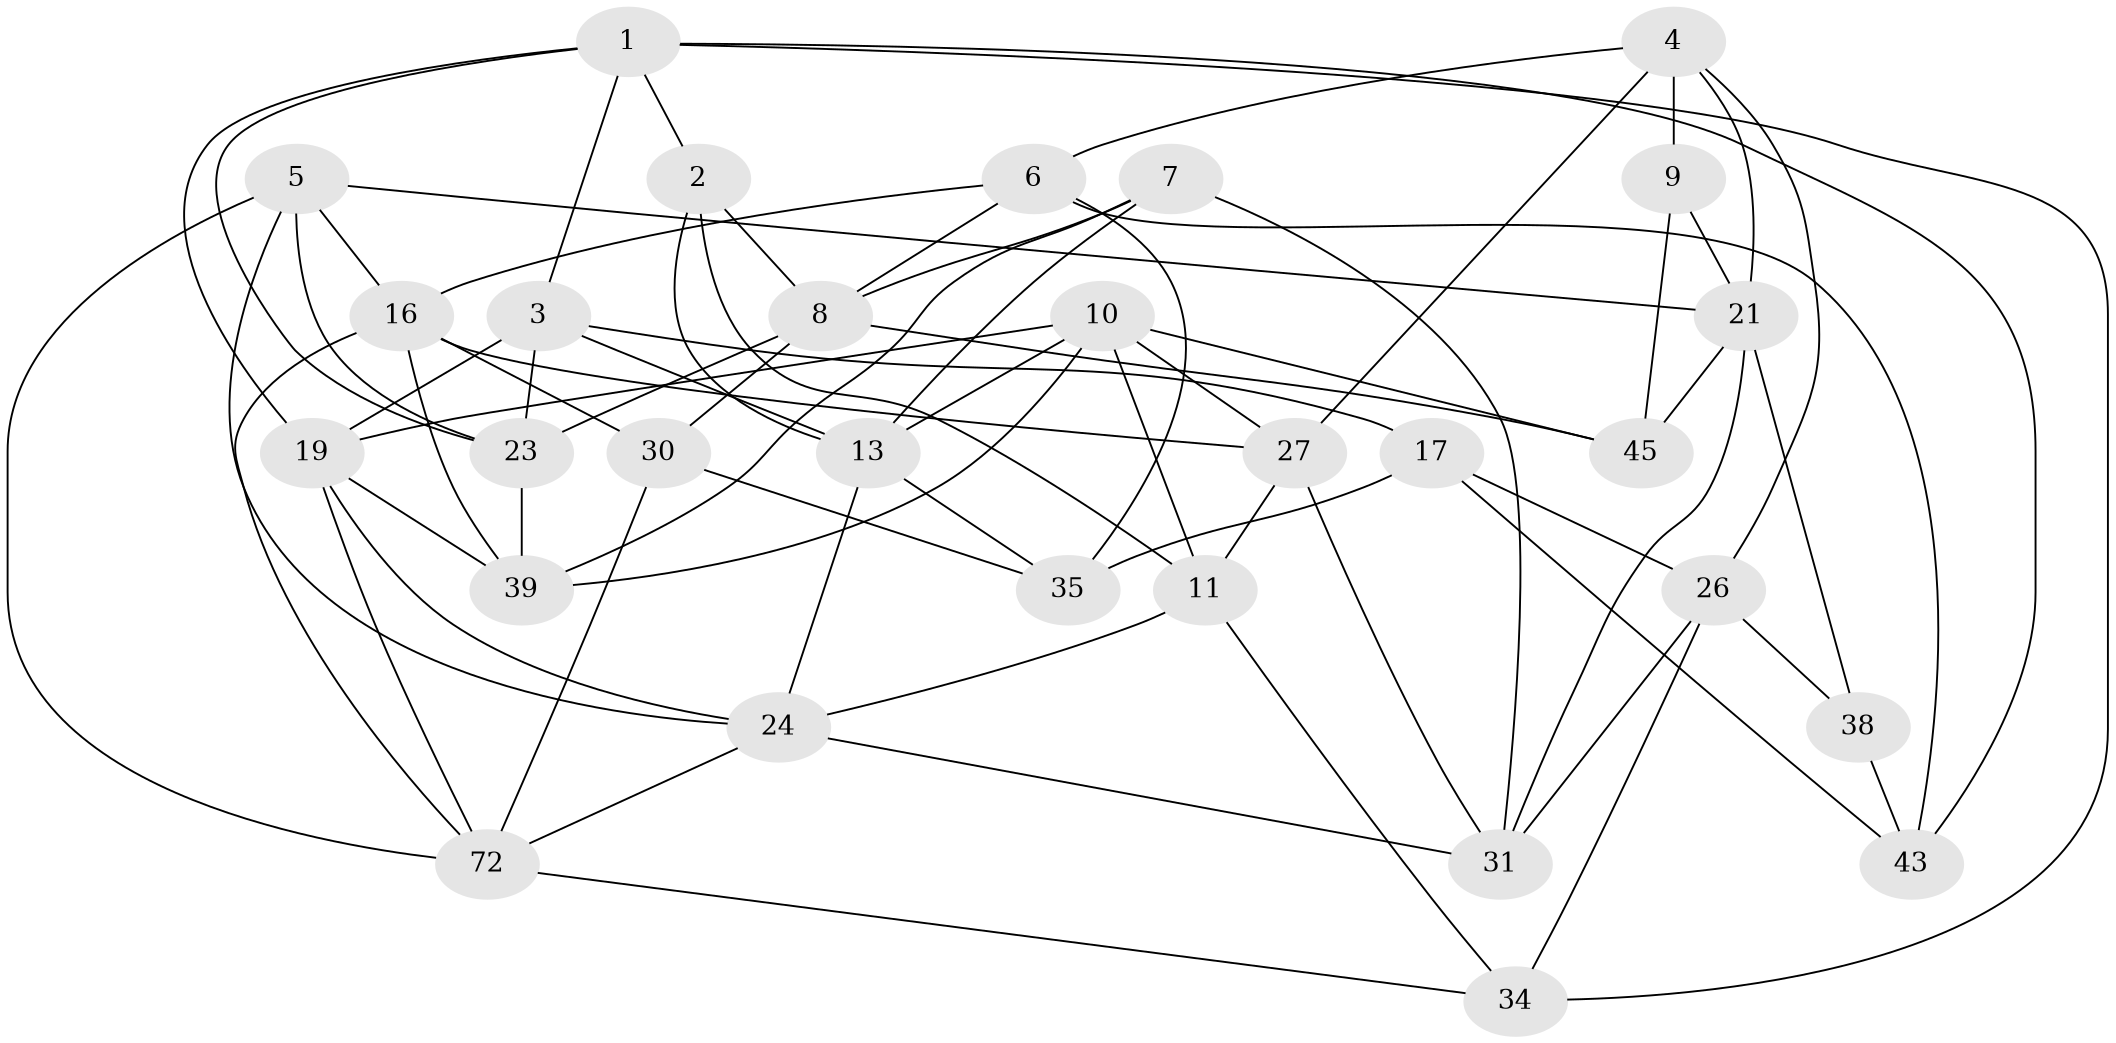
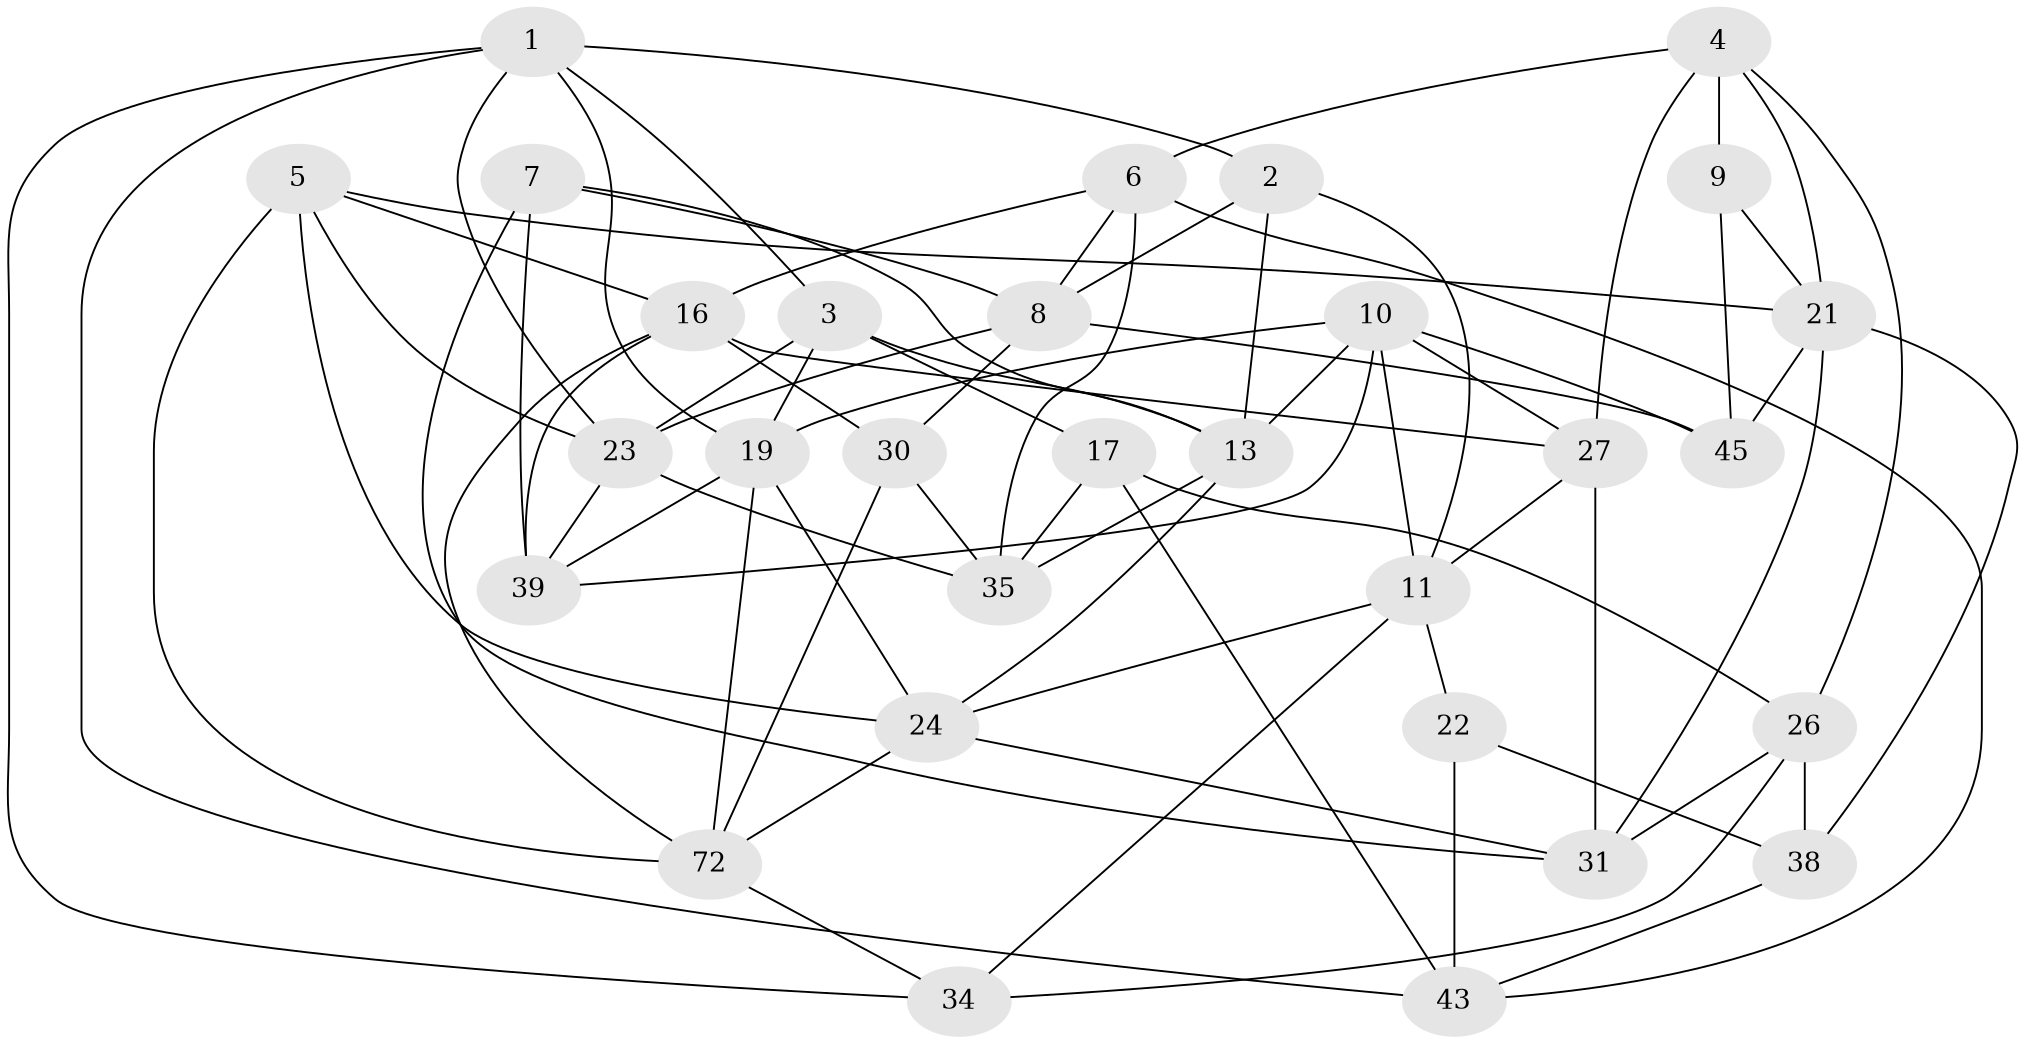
none -> (783, 522)
none -> (1454, 727)
